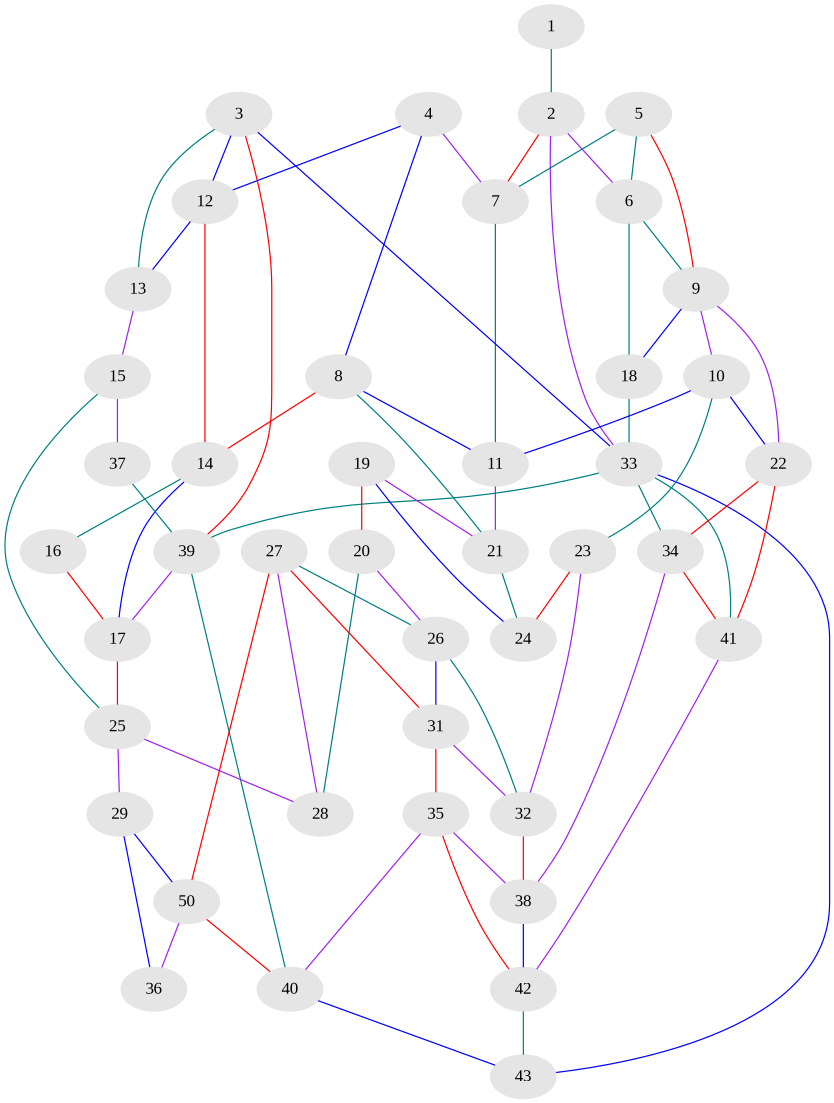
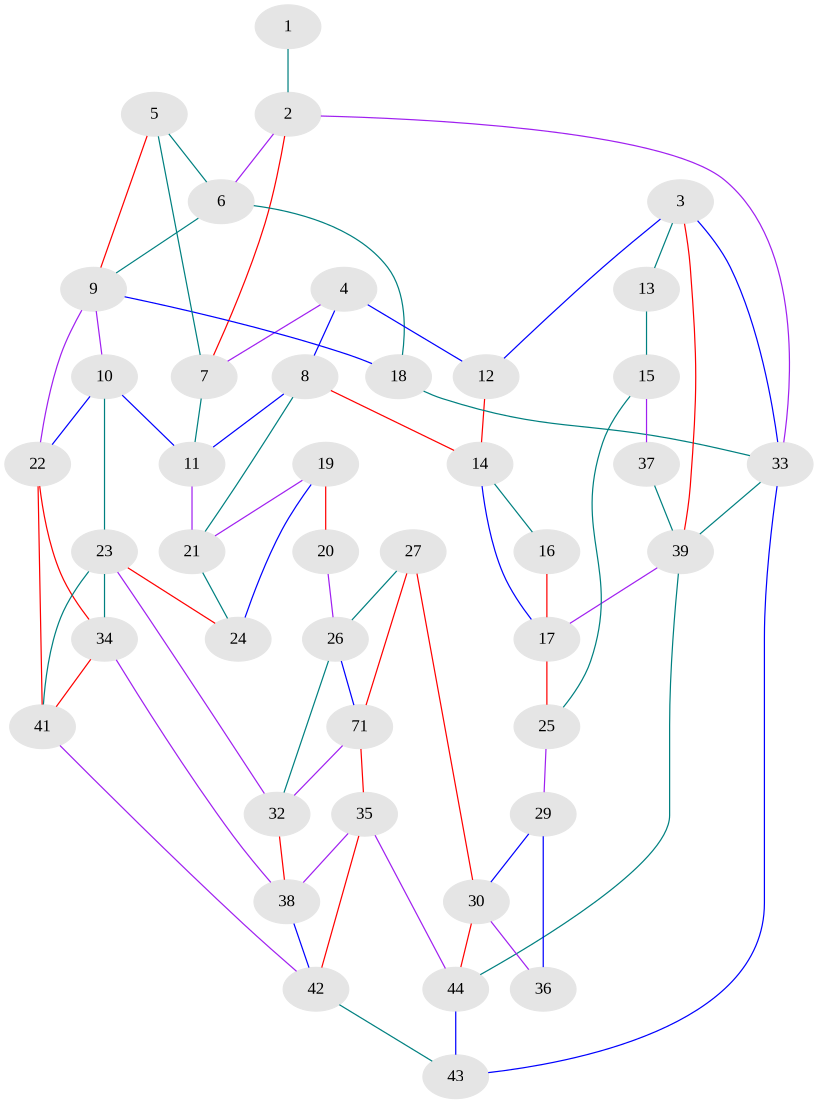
(172, 246) -> none
(128, 333) -> (647, 333)
(647, 502) -> (105, 596)
(717, 535) -> (55, 634)
(436, 727) -> (360, 727)
(320, 814) -> none
(187, 902) -> (476, 902)
(290, 989) -> (456, 989)
